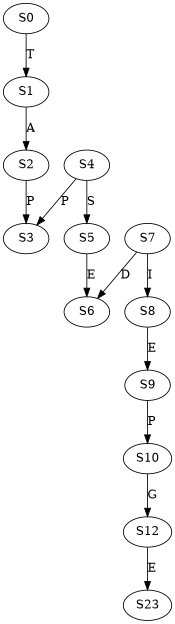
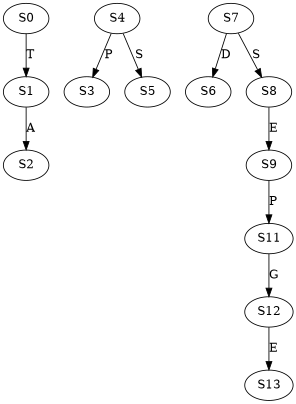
(26, 198) -> none
(87, 271) -> none
(150, 275) -> (256, 55)
(148, 459) -> (269, 239)
(148, 605) -> (269, 385)
